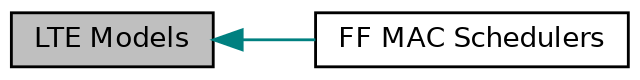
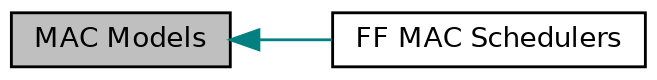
(112, 40) -> (121, 40)
